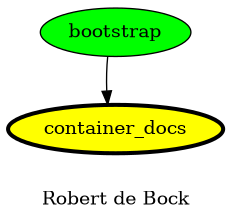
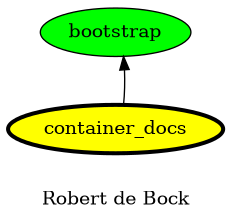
(107, 74) -> (125, 87)
